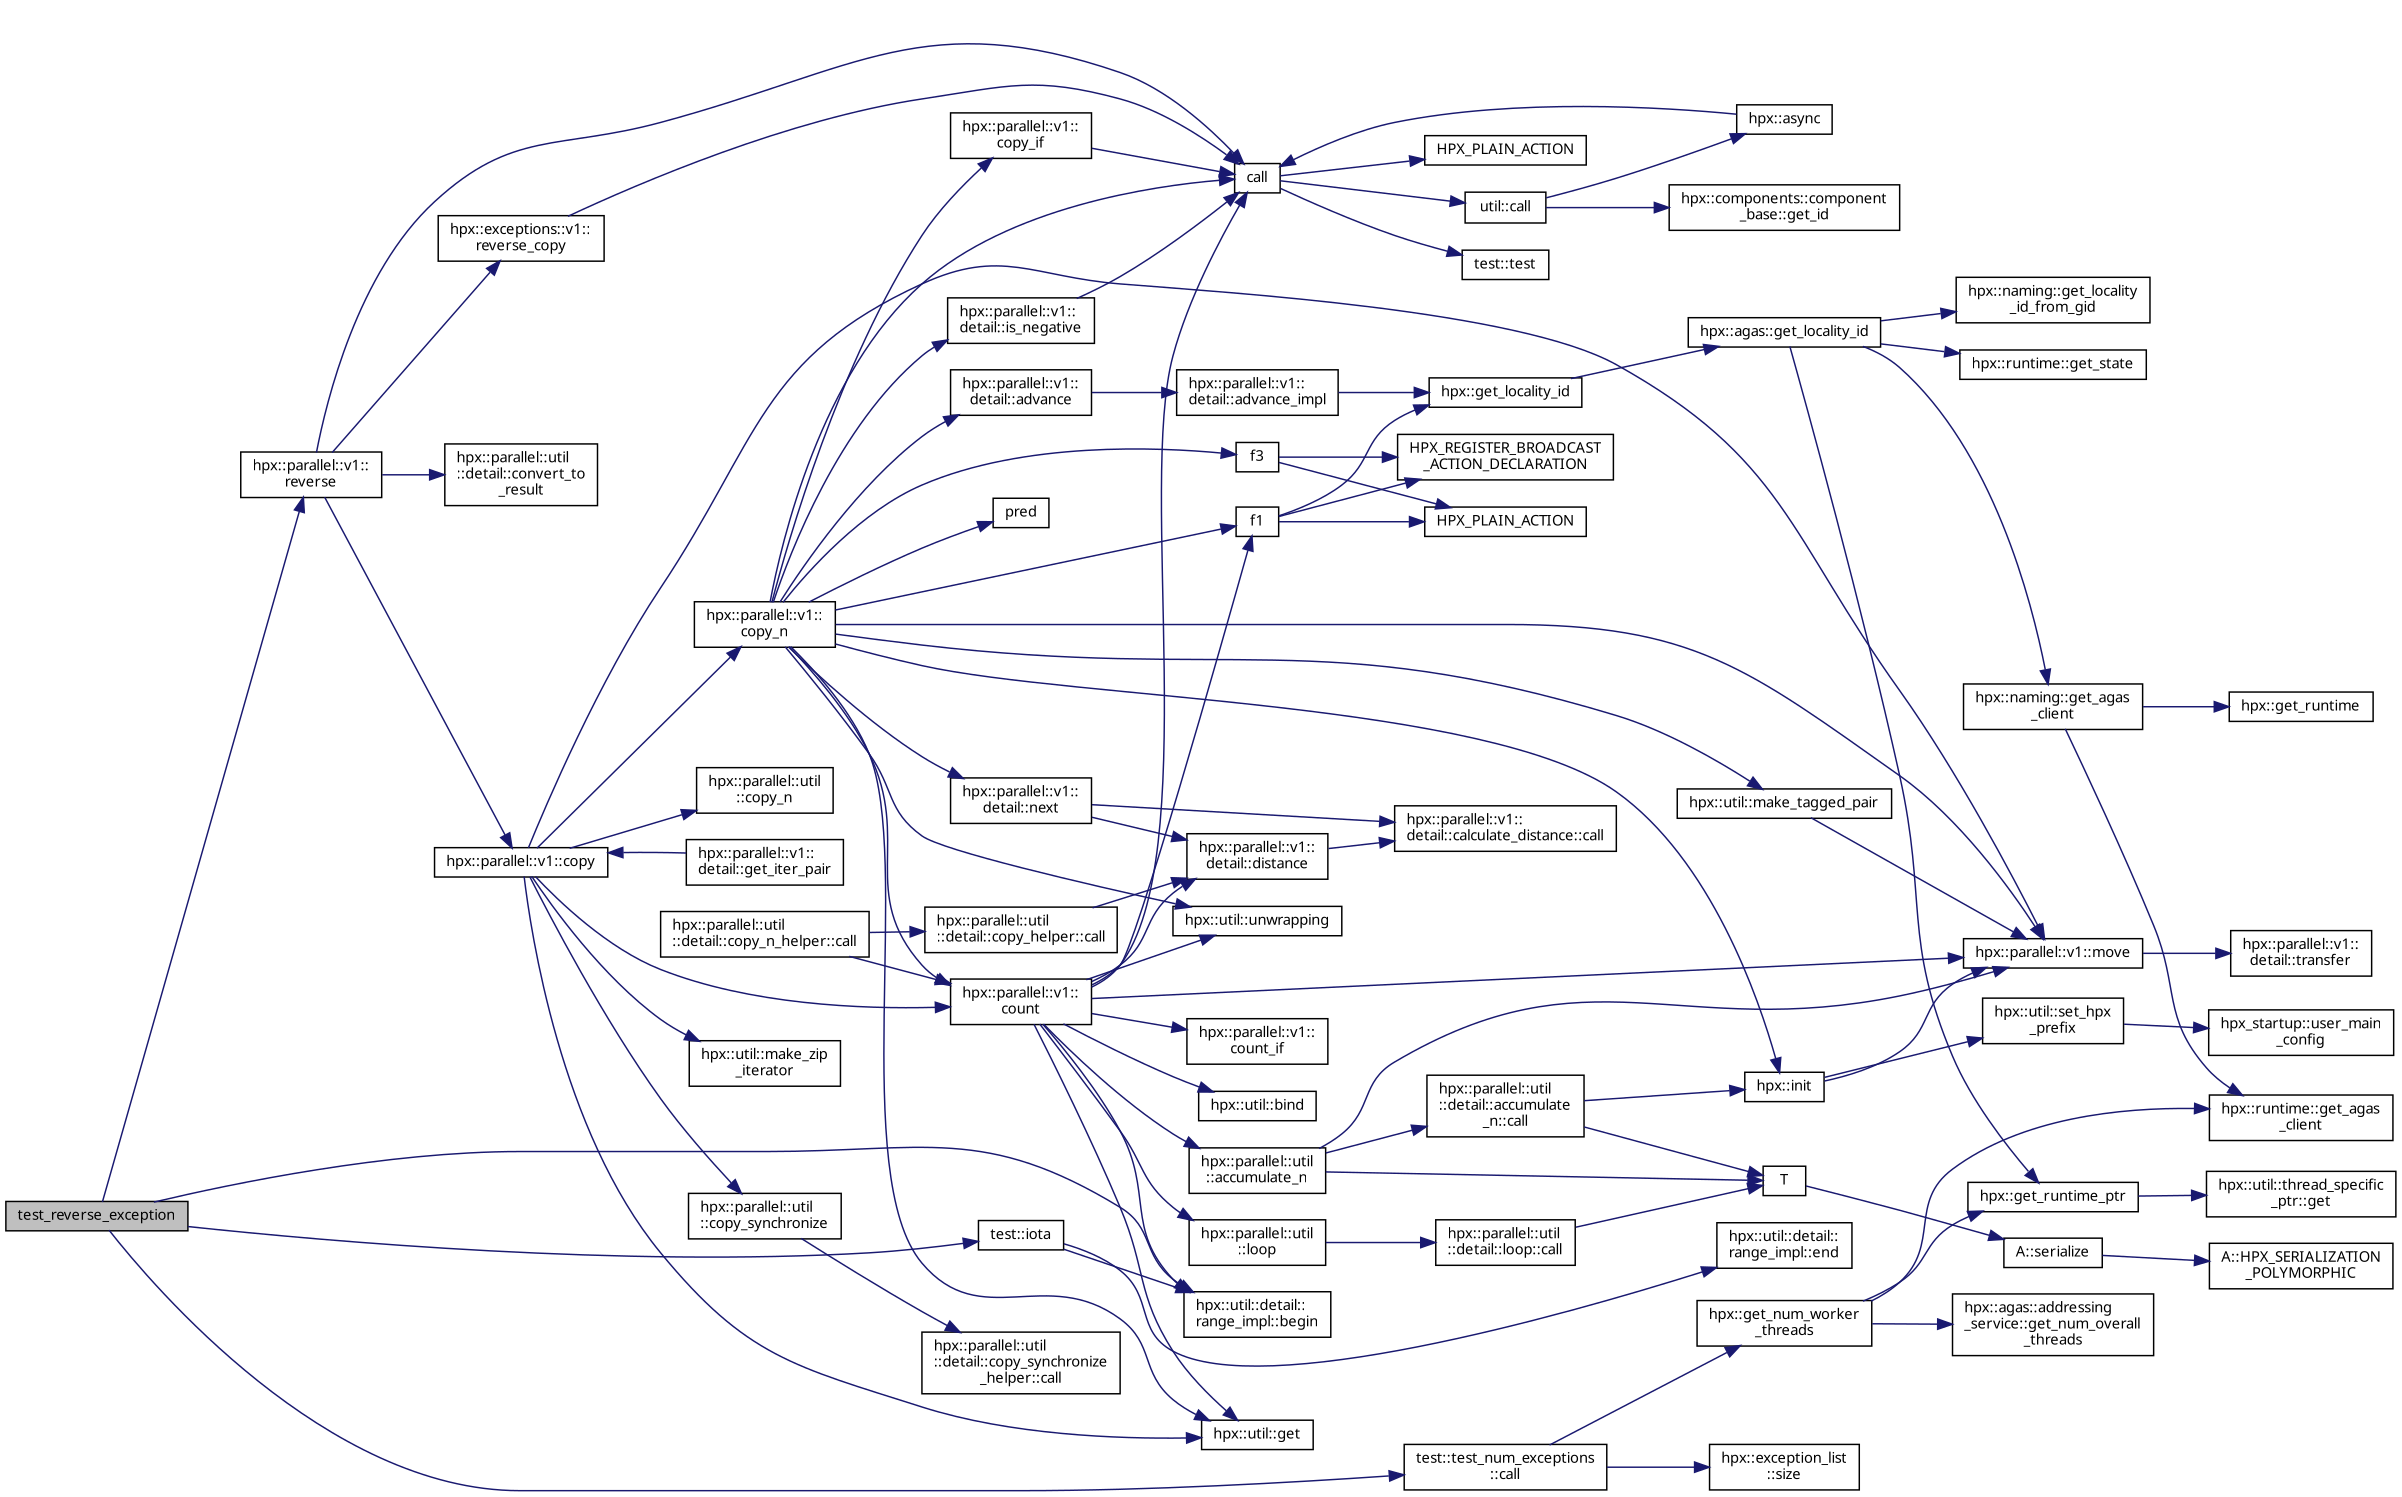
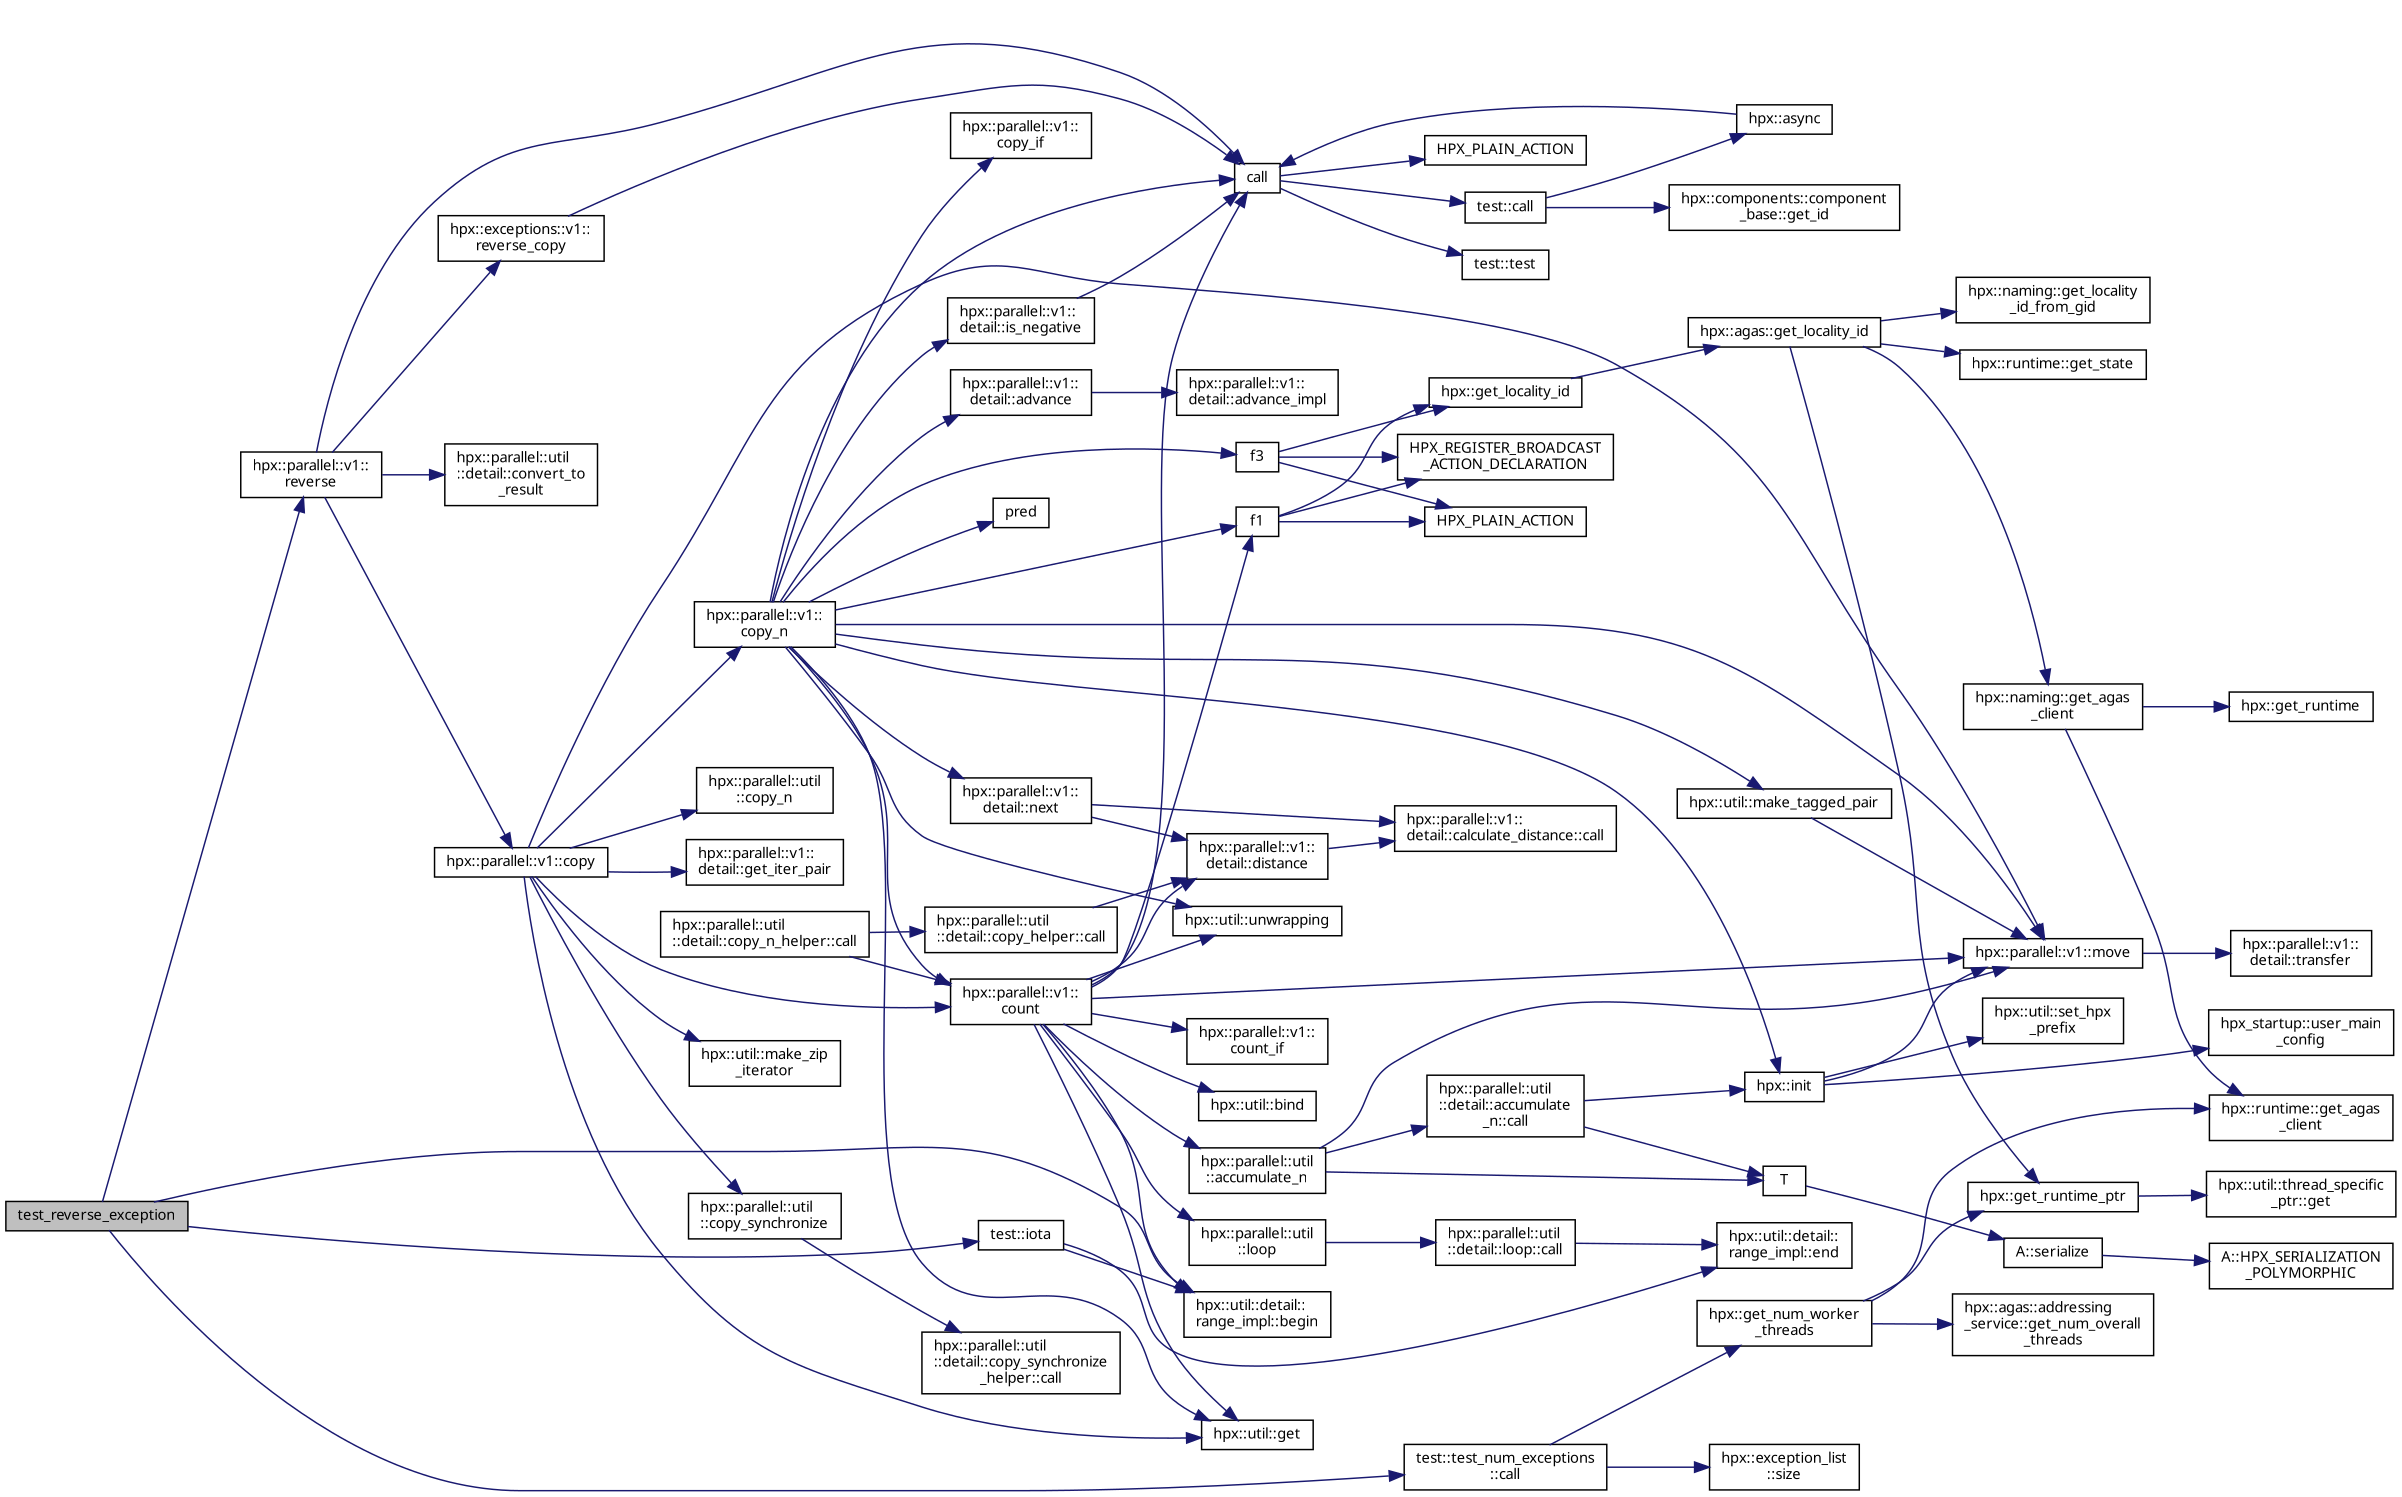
(1156, 160) -> none
(1505, 208) -> (1505, 208)
(1376, 393) -> (1356, 431)
(655, 852) -> (640, 872)
(2159, 1026) -> (2009, 1071)
(1662, 1208) -> (1639, 1244)
